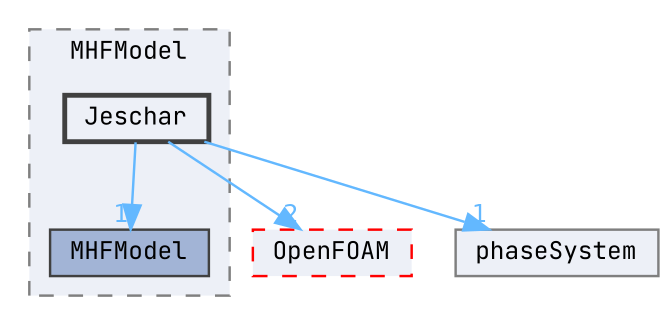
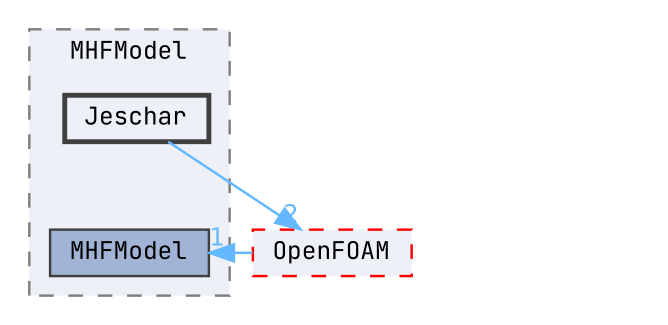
(134, 174) -> (244, 253)
(557, 253) -> none
